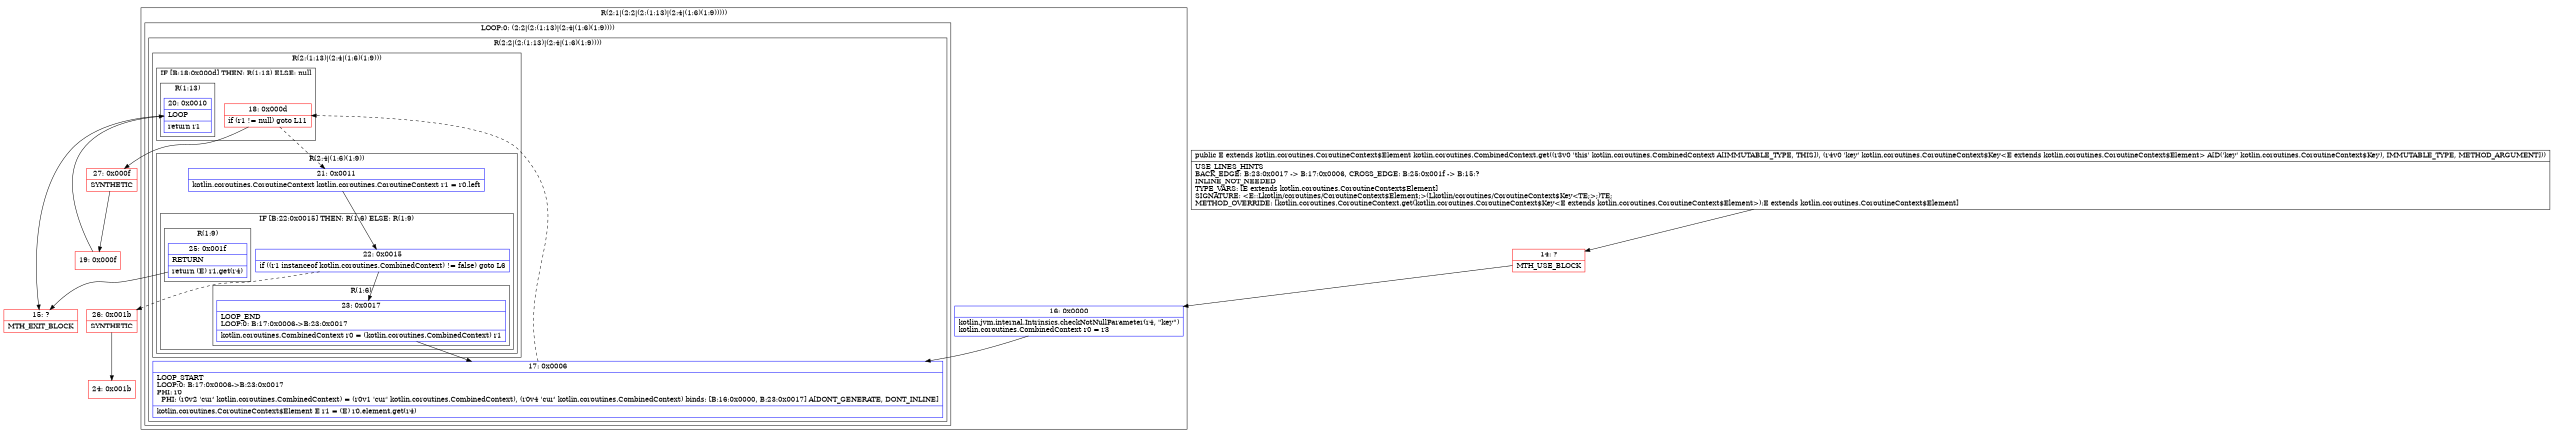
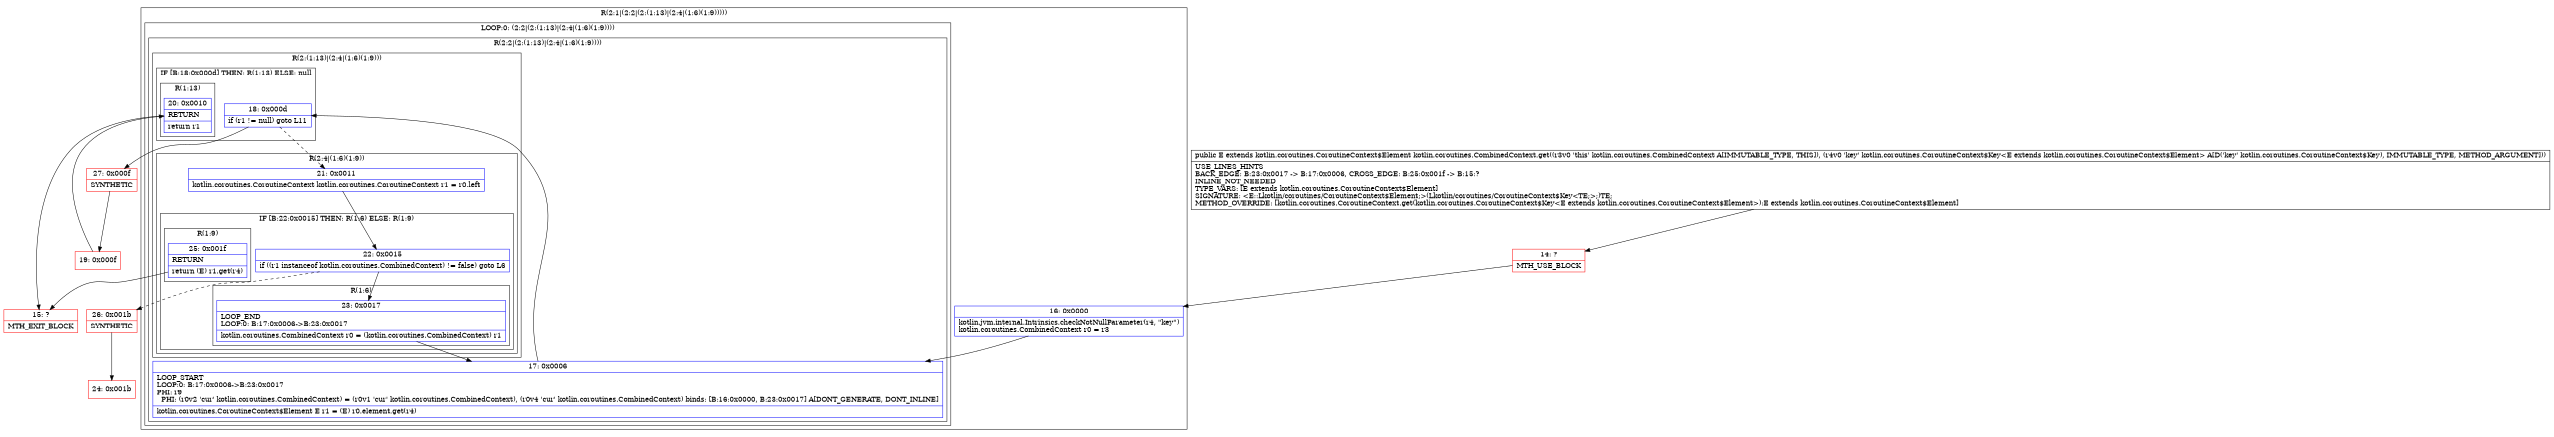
(178, 115) -> (184, 115)
(268, 115) -> (268, 115)
(529, 163) -> (529, 163)
(171, 393) -> (171, 393)
